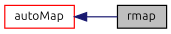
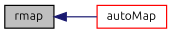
(102, 17) -> (82, 17)
